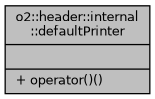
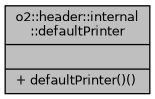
(59, 81) -> (76, 81)
